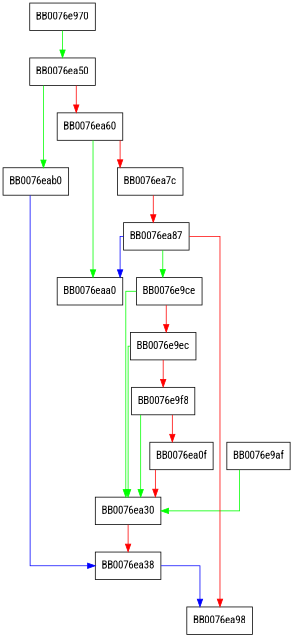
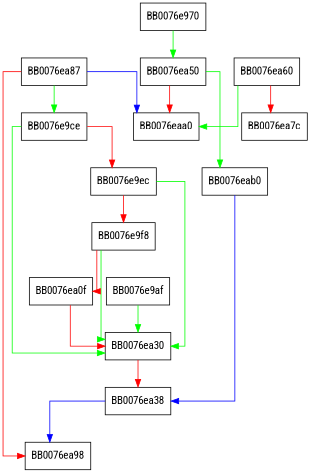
(76, 95) -> (170, 95)
(153, 205) -> none
